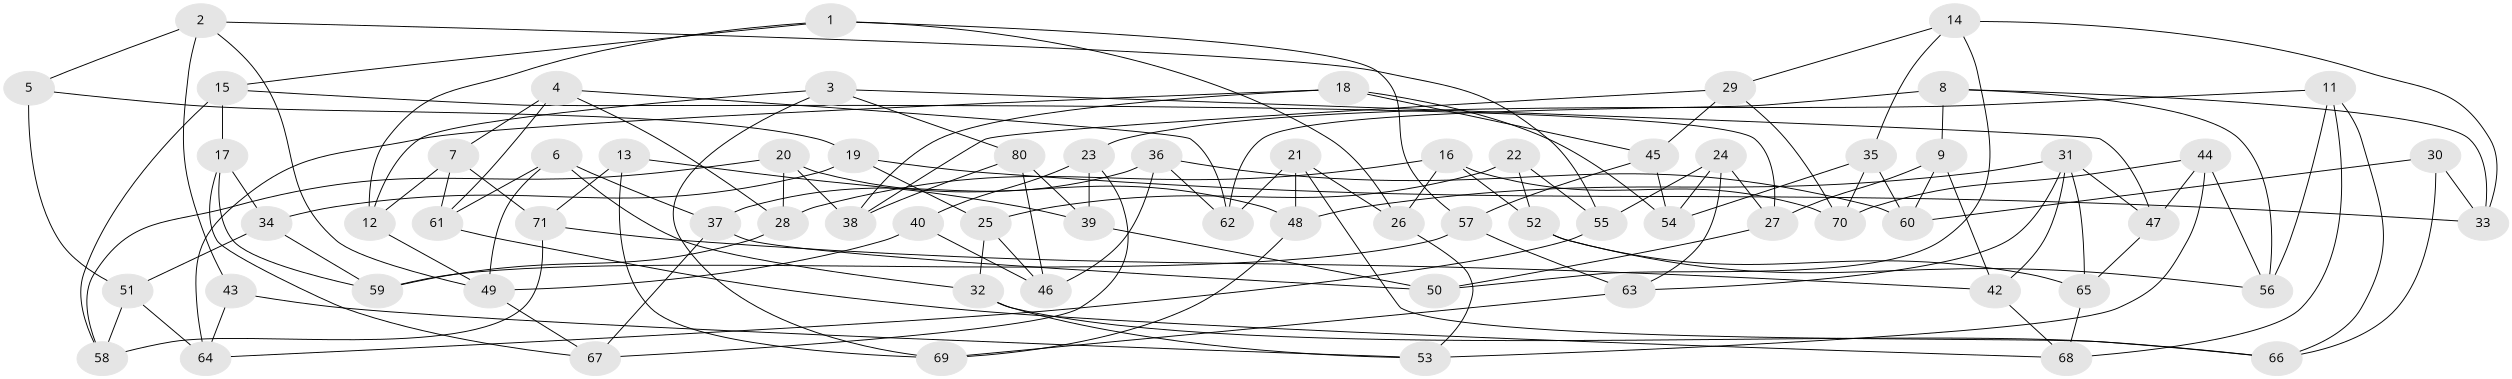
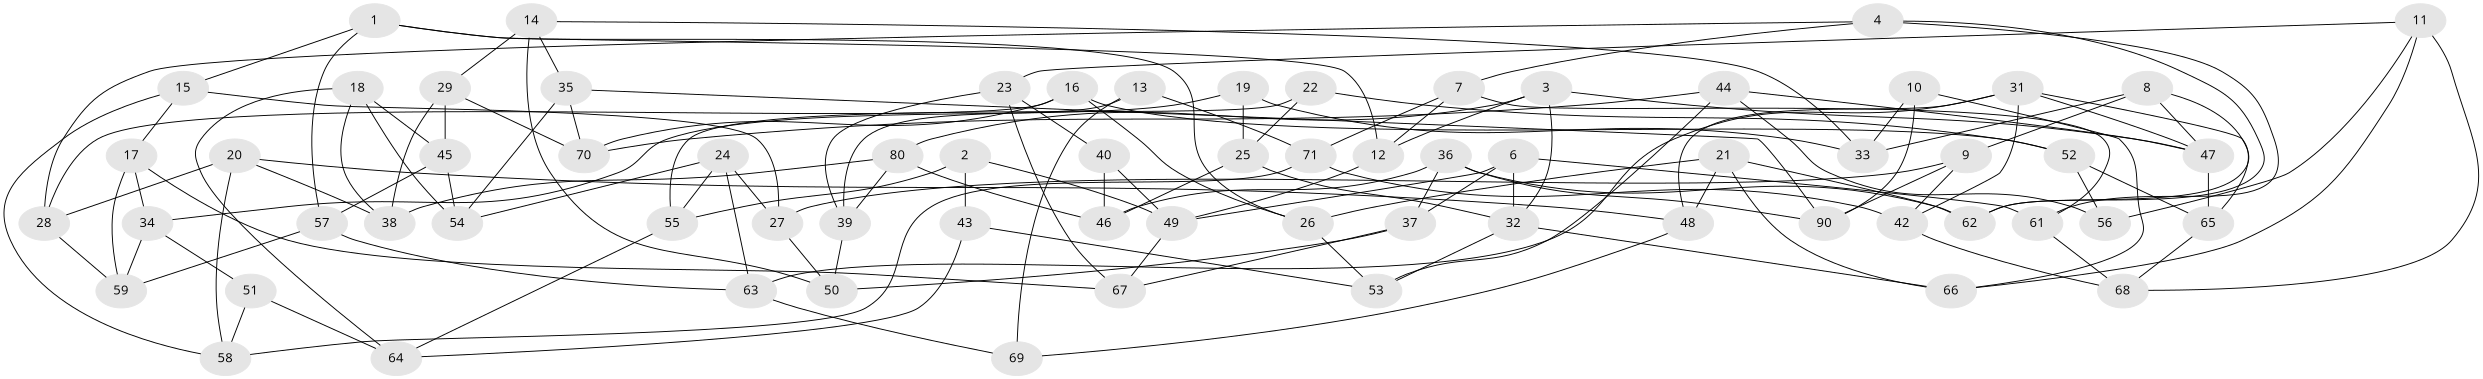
(29, 88) -> none
(2178, 113) -> (2184, 129)
(2435, 156) -> (1914, 88)
(1908, 223) -> (1824, 223)
(679, 232) -> (1551, 154)
